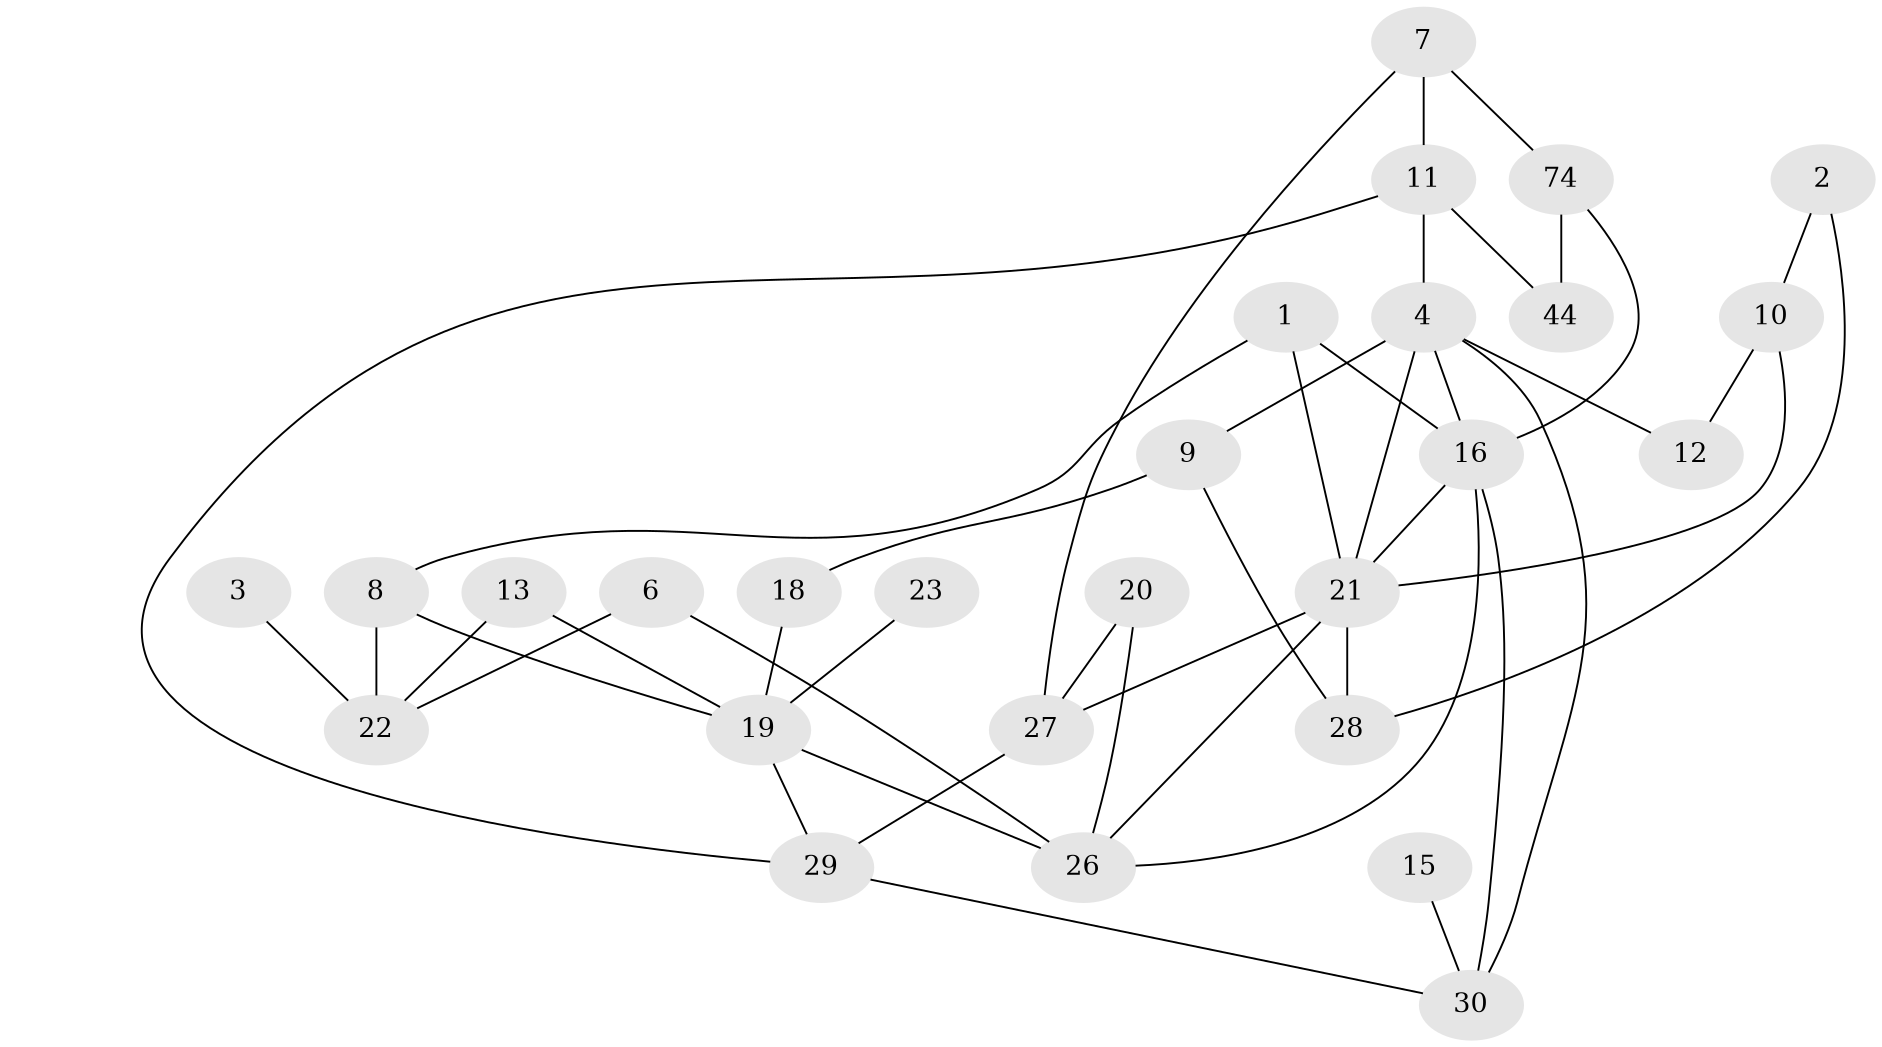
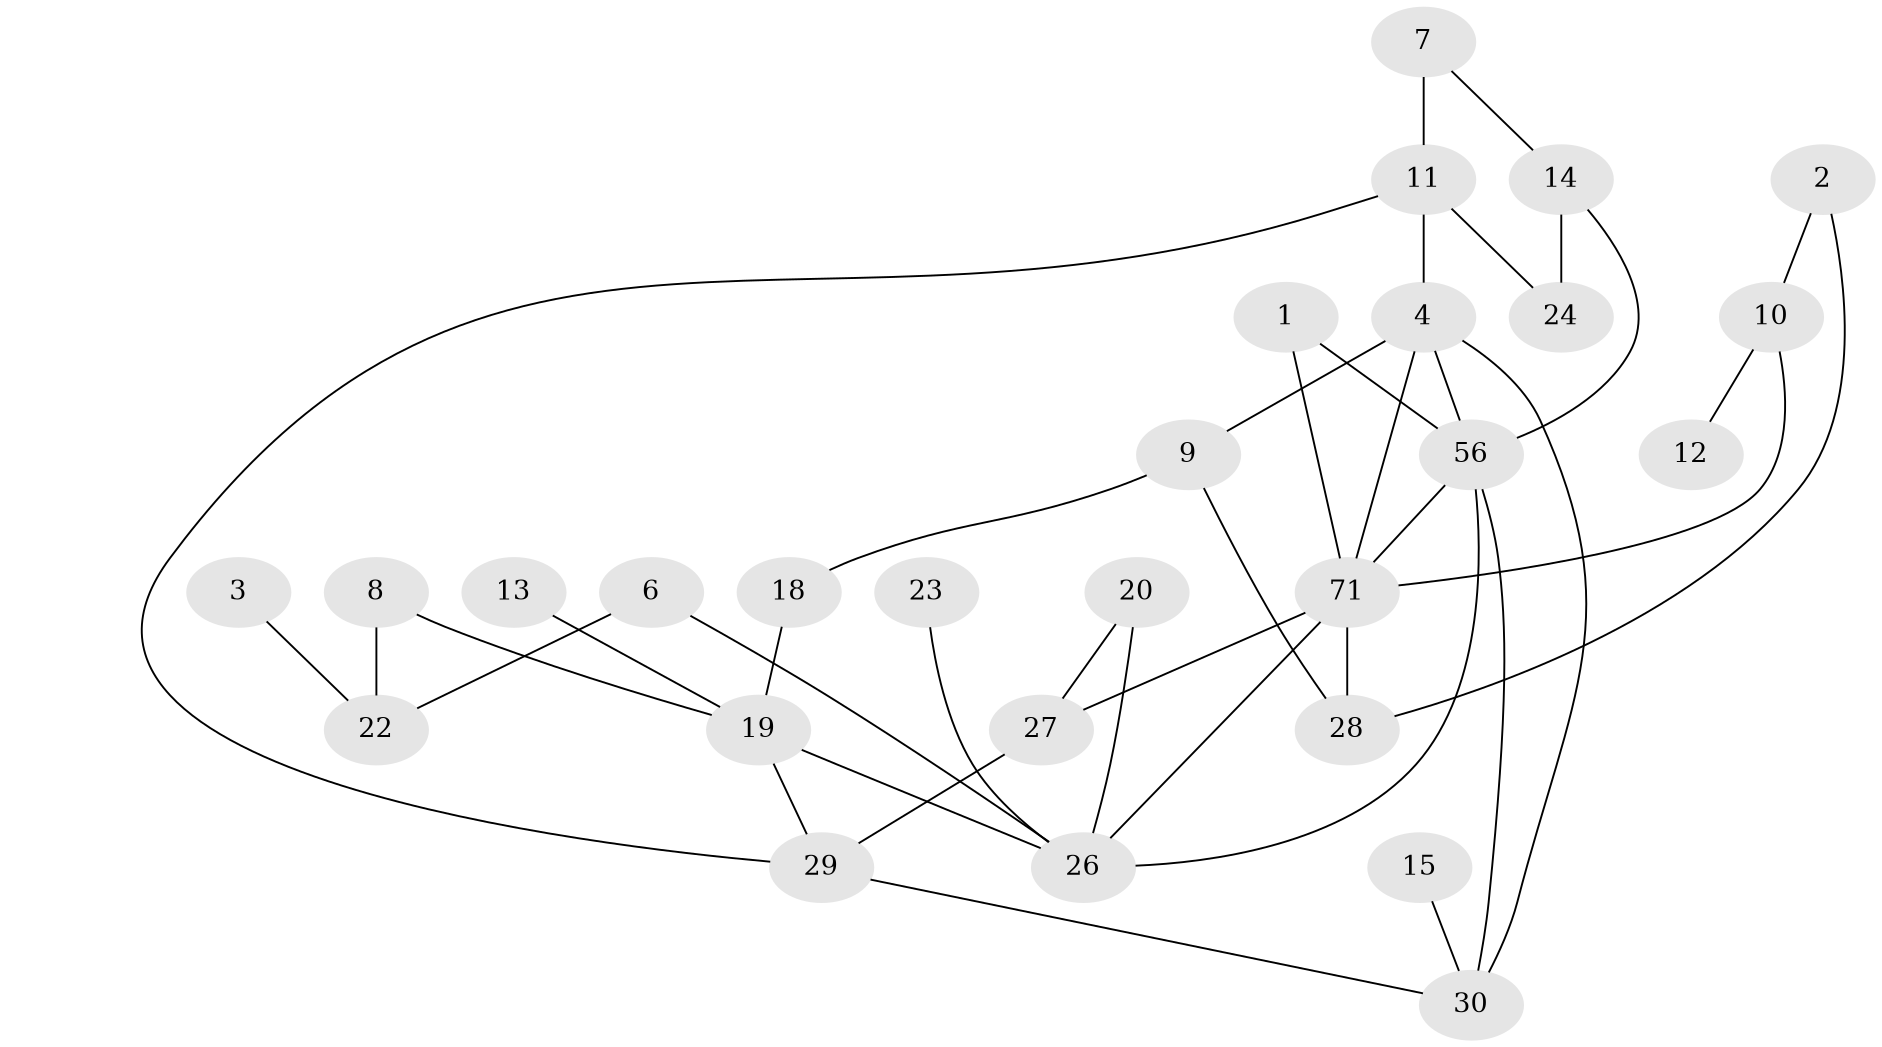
(1561, 180) -> (1561, 180)
(1561, 317) -> (1561, 317)
(1161, 352) -> none
(1557, 386) -> none
(1471, 455) -> (1471, 455)
(857, 535) -> none
(1347, 592) -> (1347, 592)
(445, 661) -> none
(842, 662) -> (964, 749)
